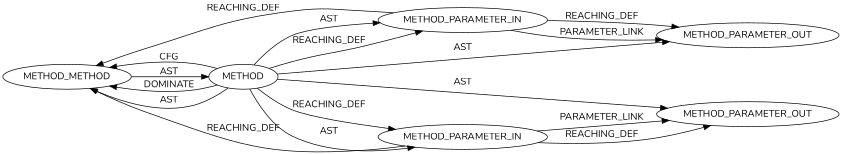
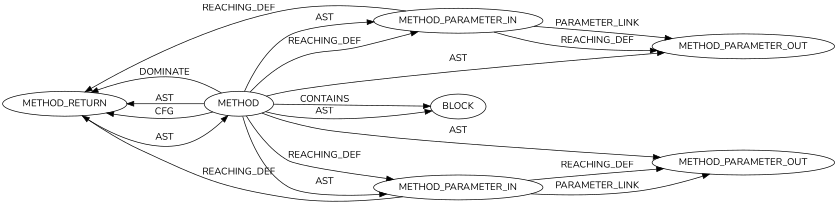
(67, 77) -> (65, 104)
none -> (458, 107)
